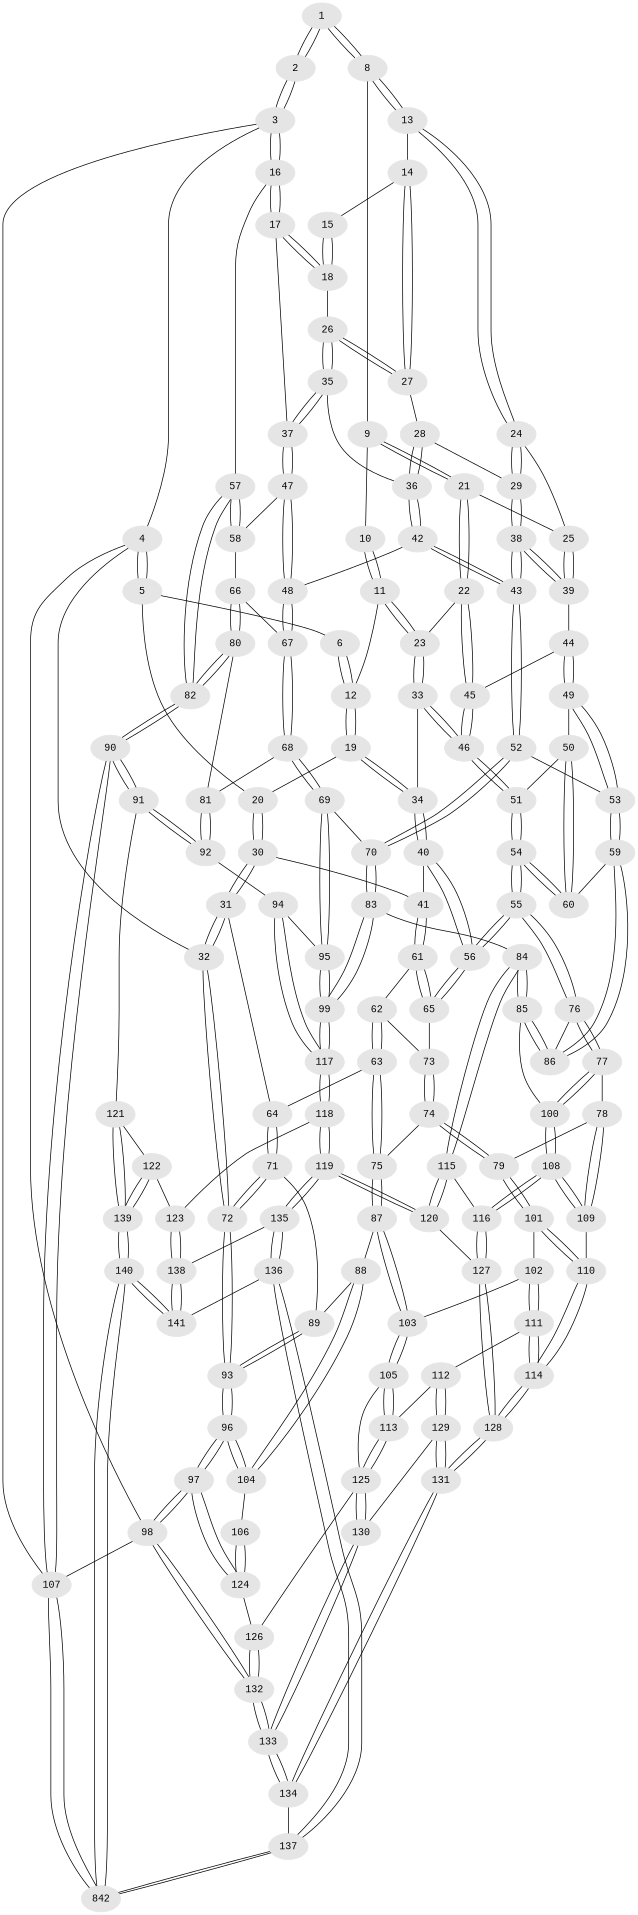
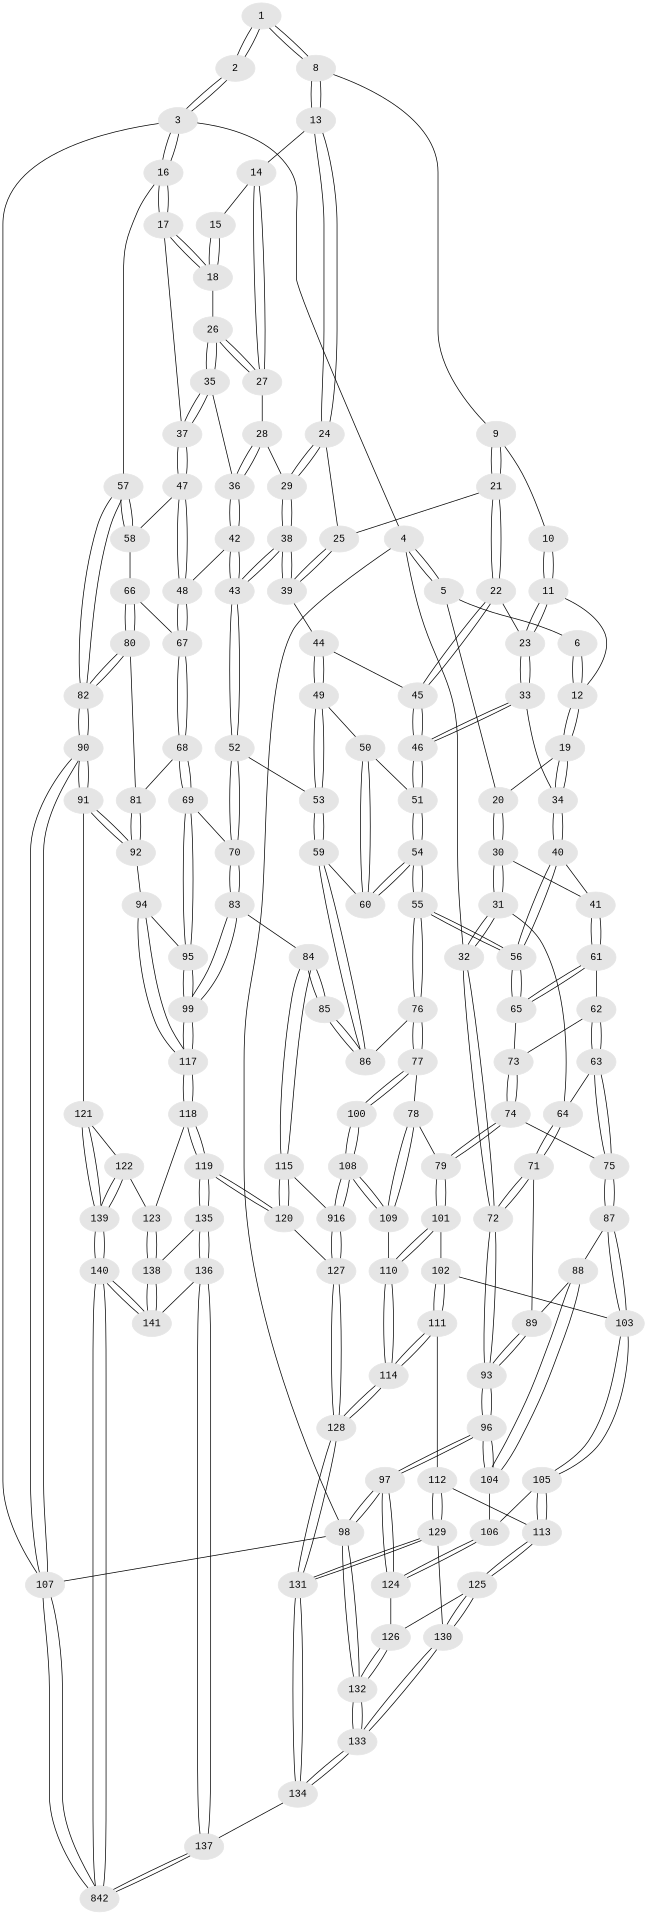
(521, 1065) -> none
(482, 1219) -> (336, 1219)
(360, 1425) -> (516, 1506)
